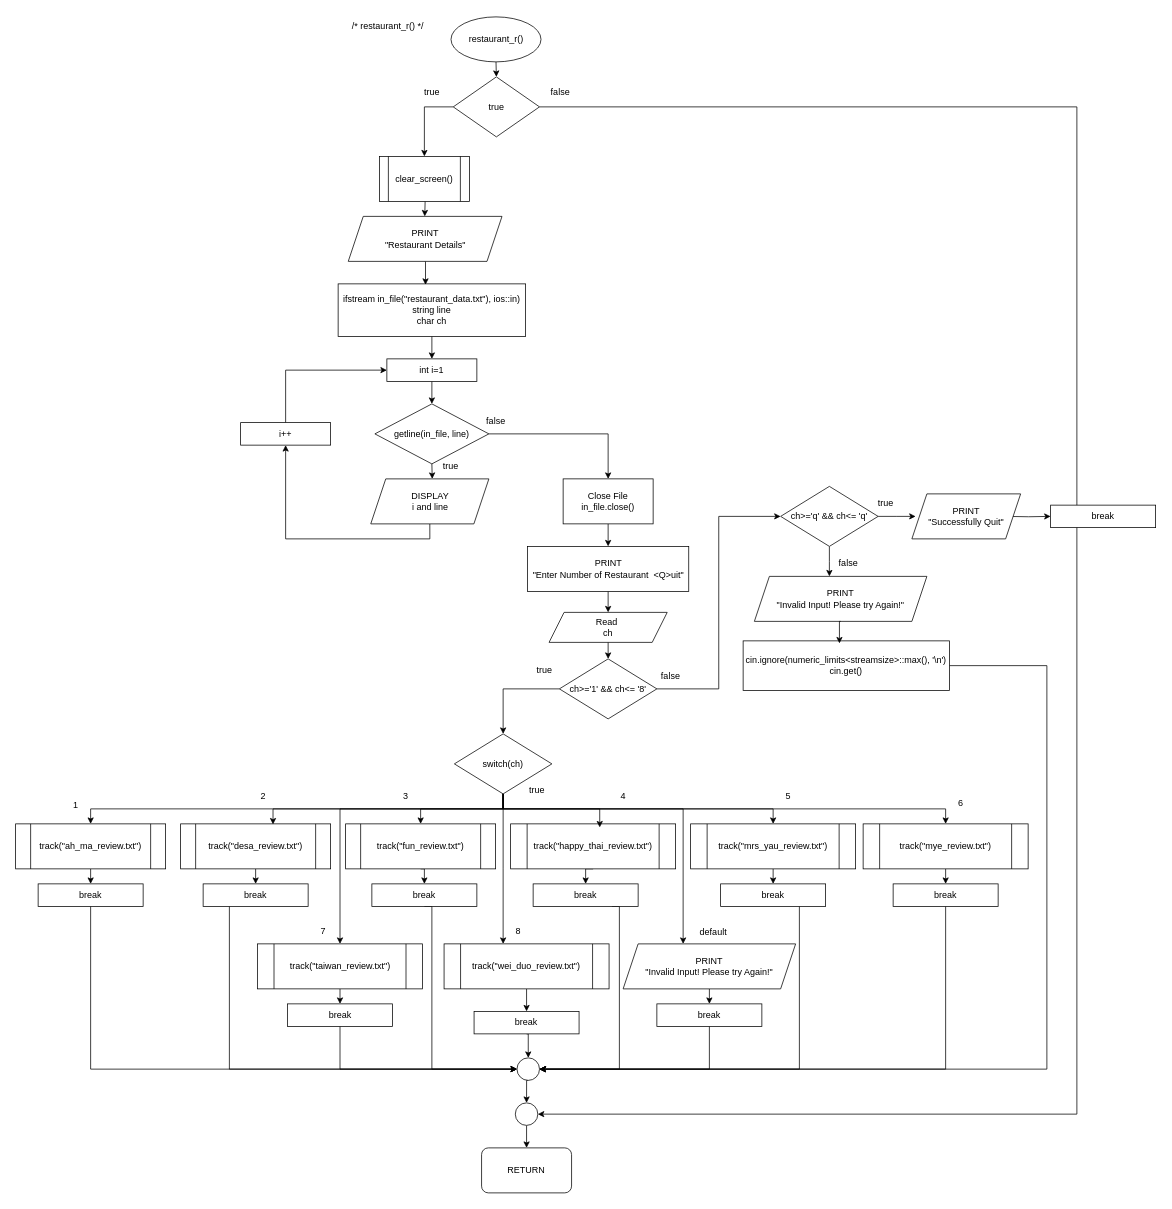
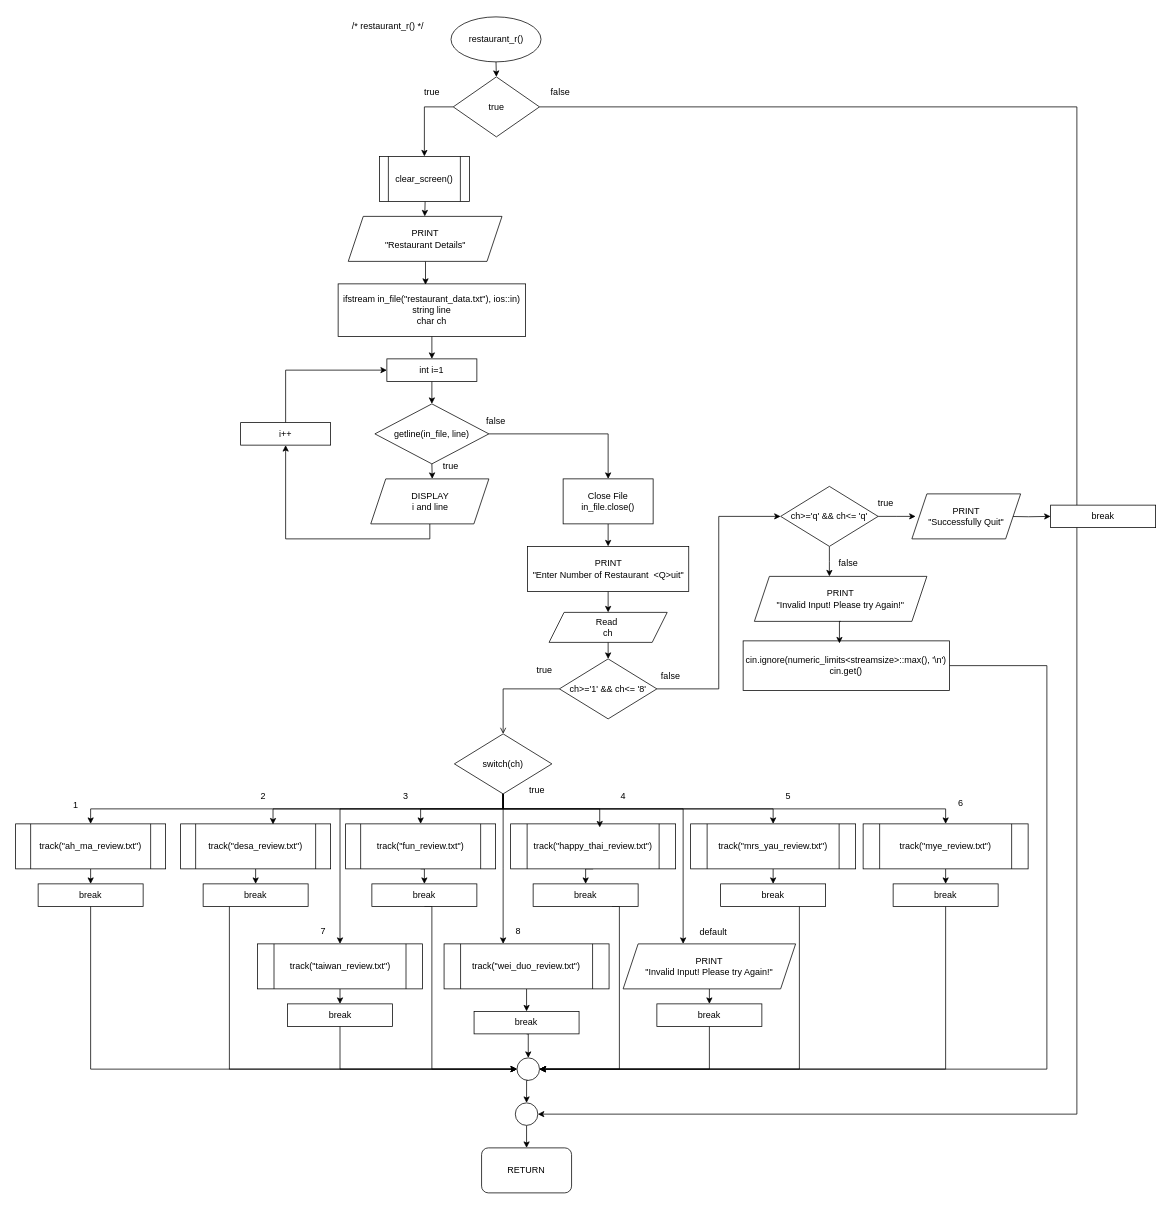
(503, 727) -> (503, 729)
